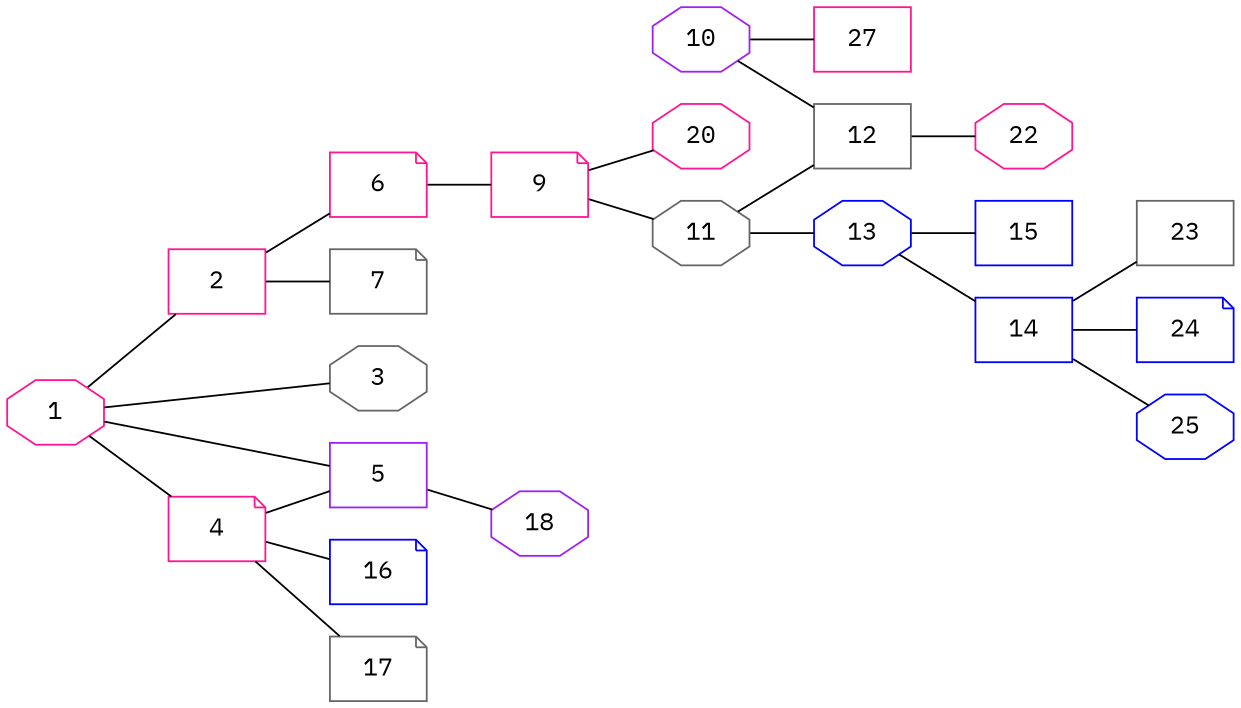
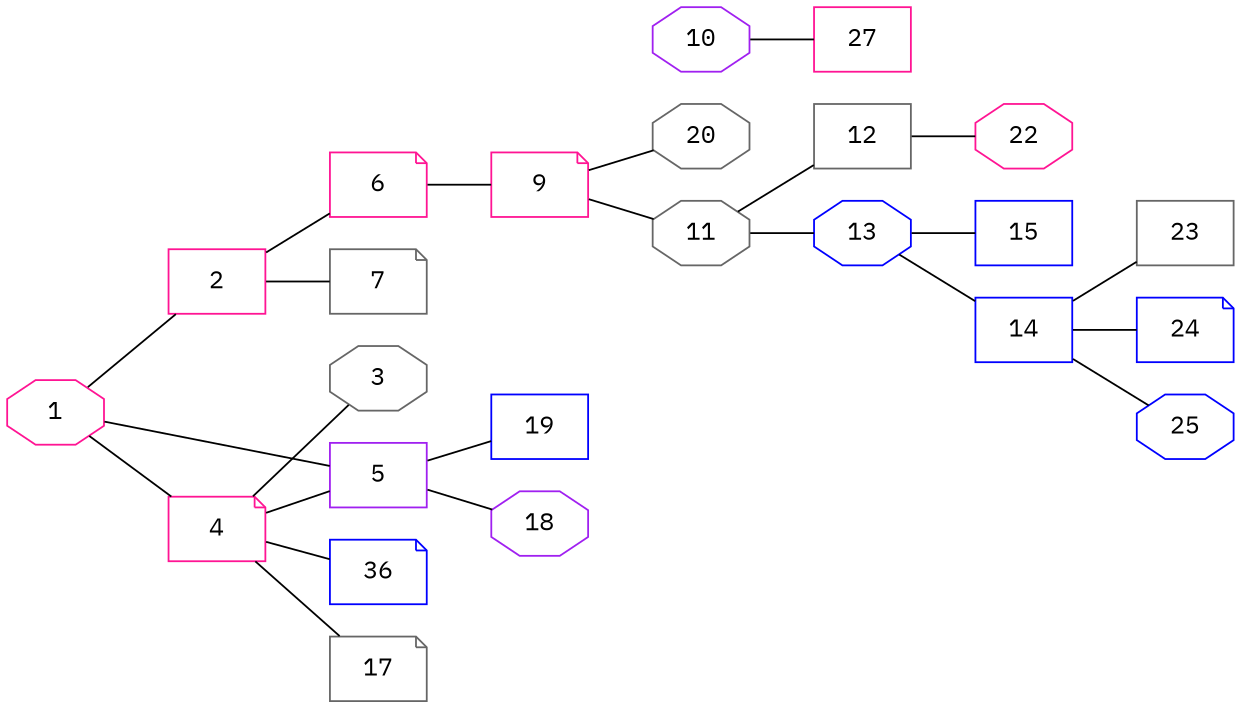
(776, 84) -> none
(701, 136) -> (701, 136)
(217, 395) -> (303, 448)
none -> (540, 427)
(378, 572) -> (378, 572)
